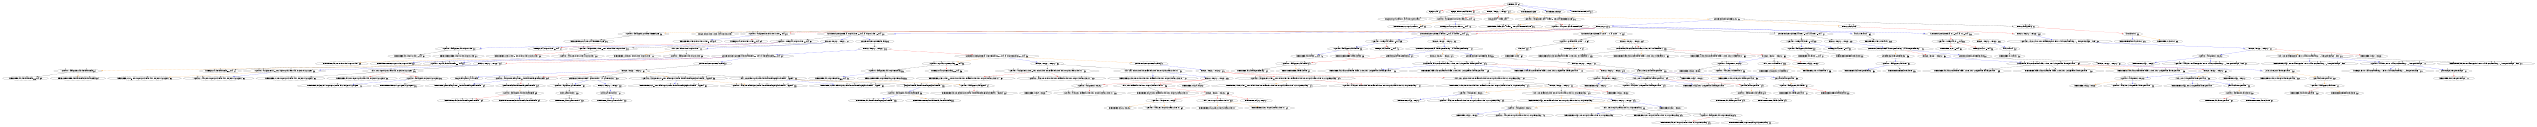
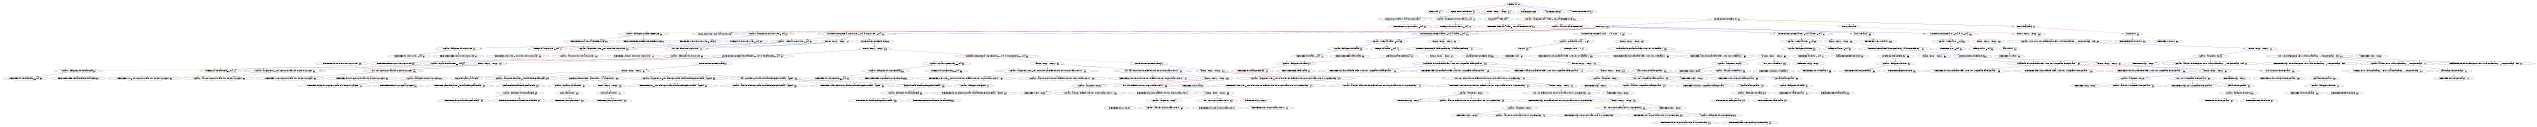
none -> (643, 41)
